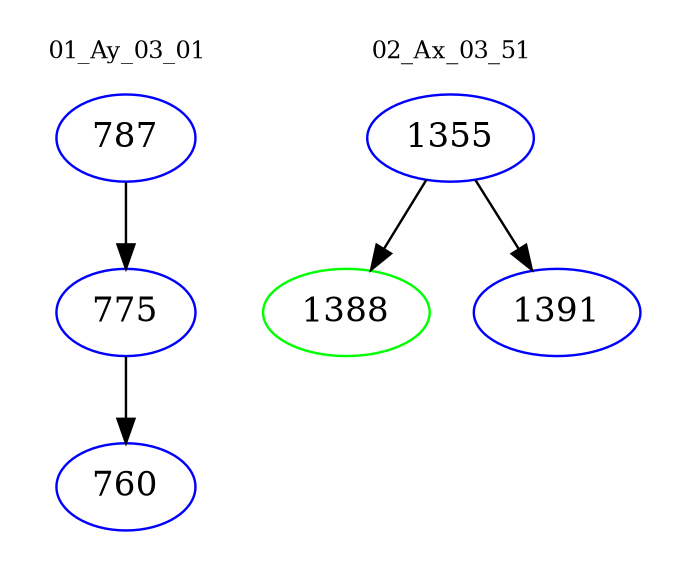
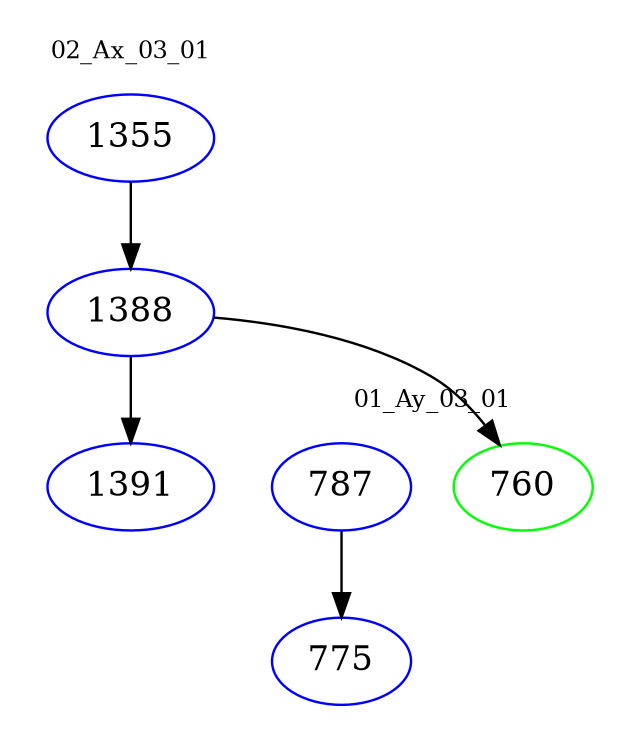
(452, 52) -> (131, 52)
(497, 214) -> (131, 388)
(346, 312) -> (131, 312)
(126, 388) -> (361, 346)
(126, 487) -> (523, 487)
